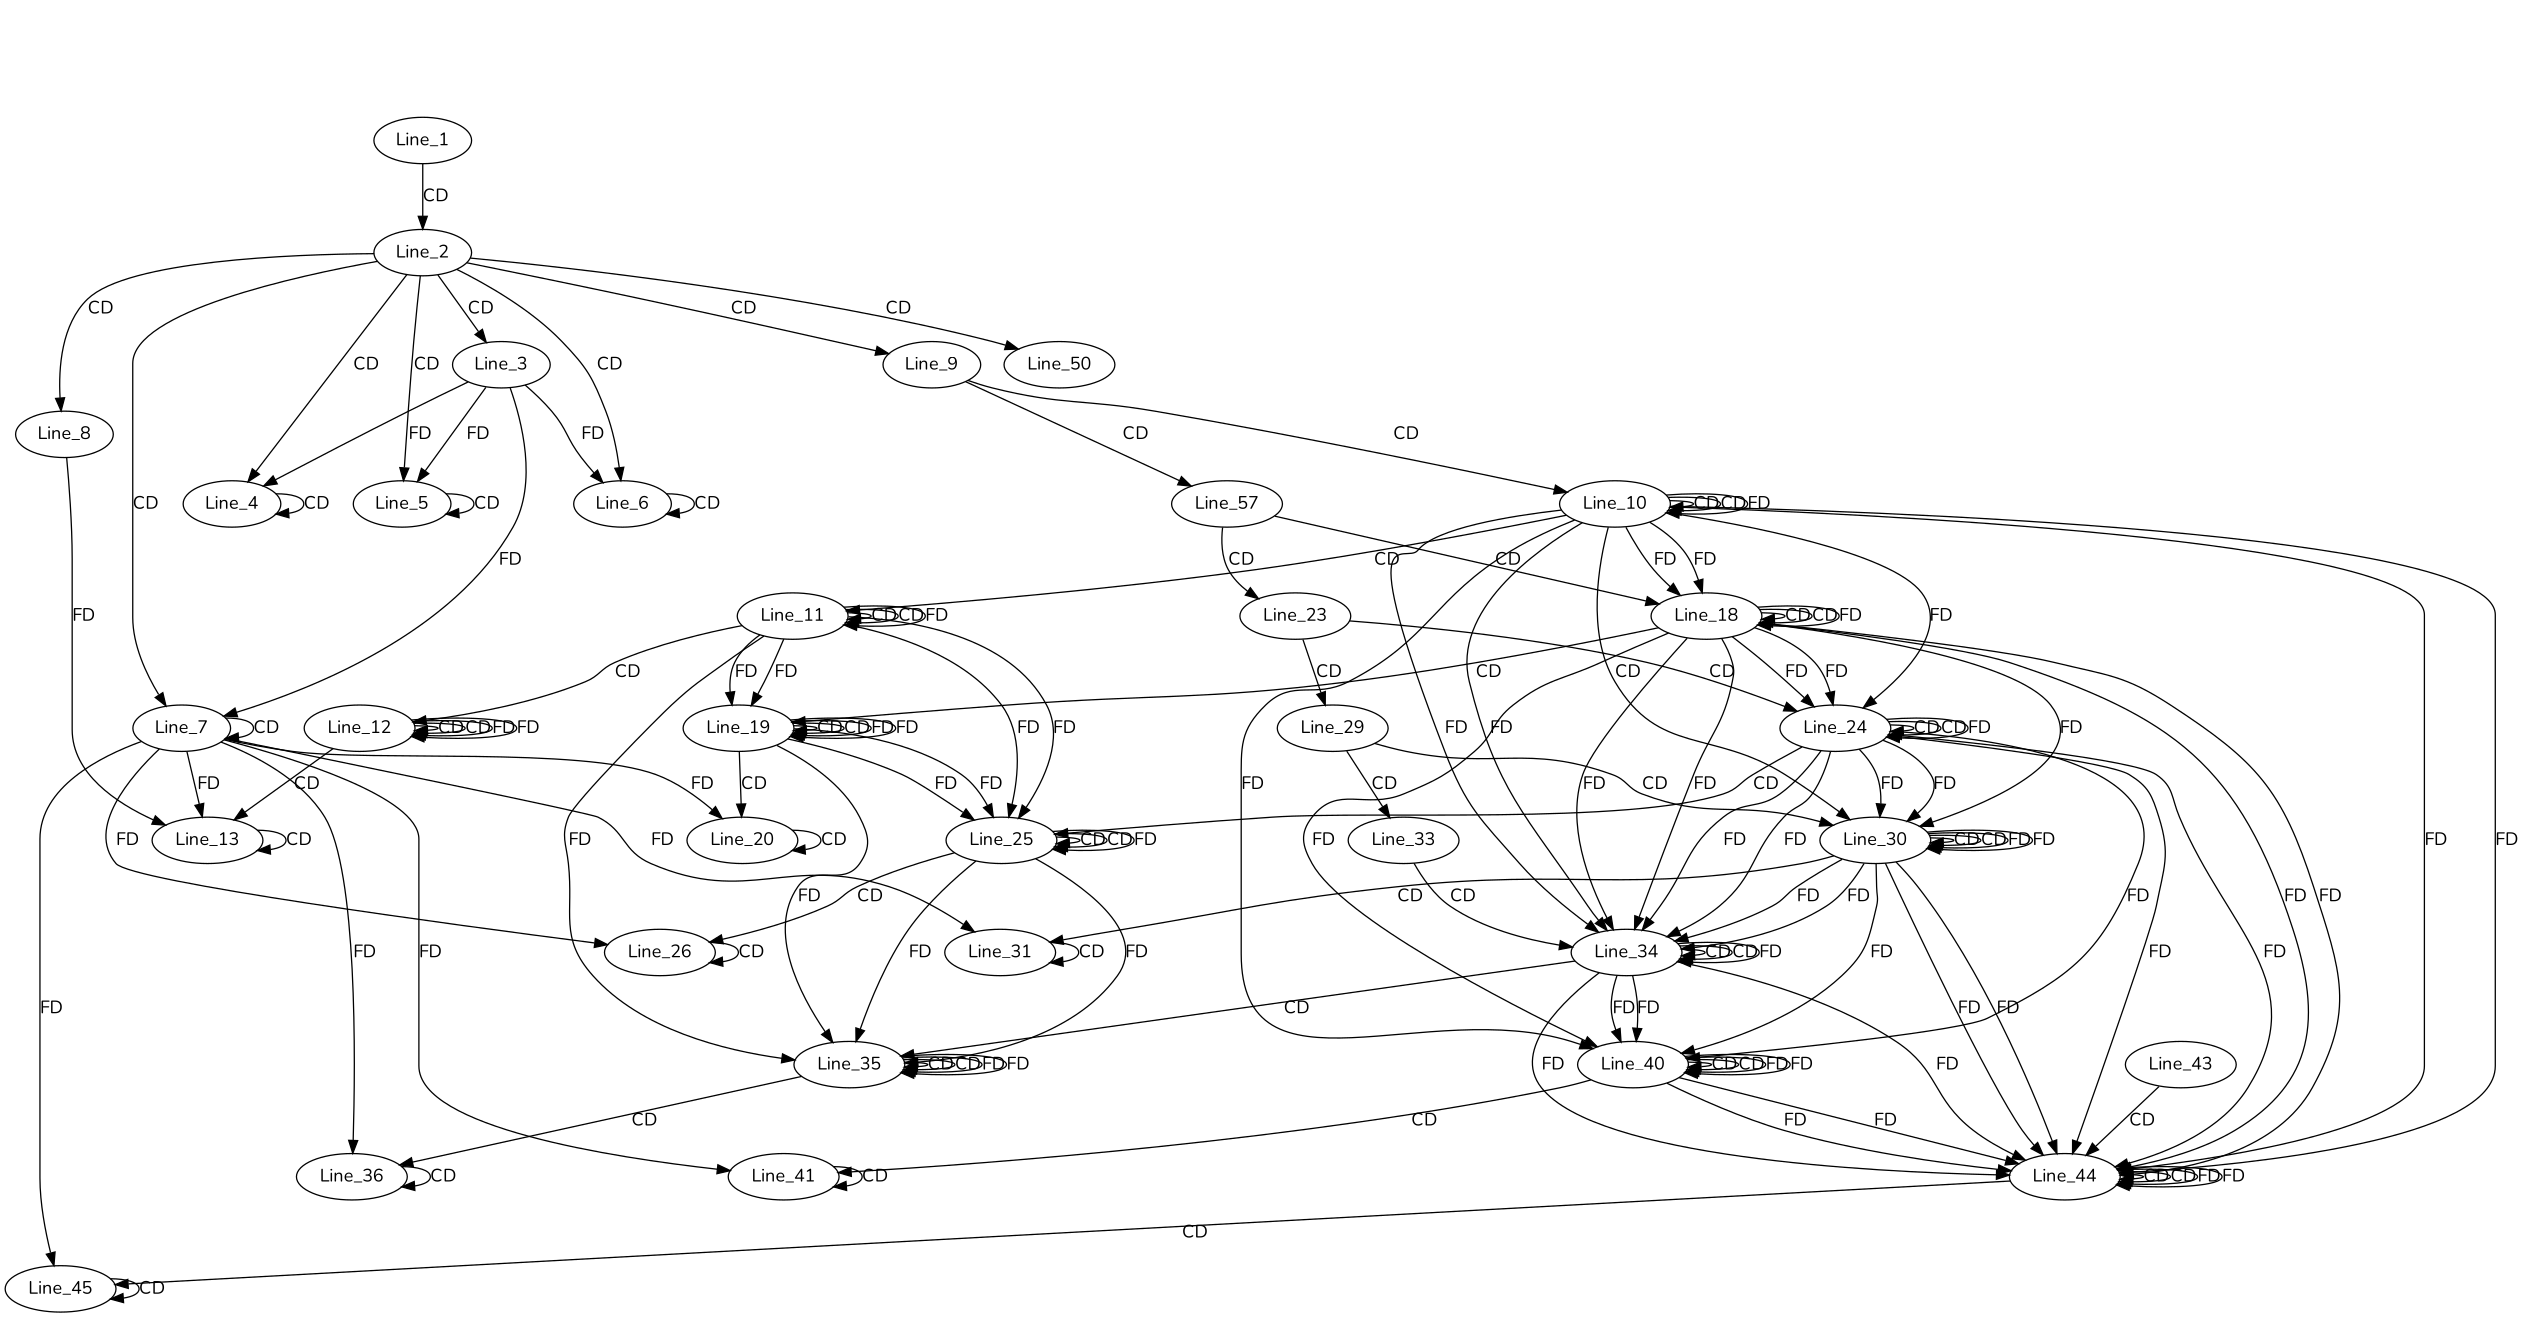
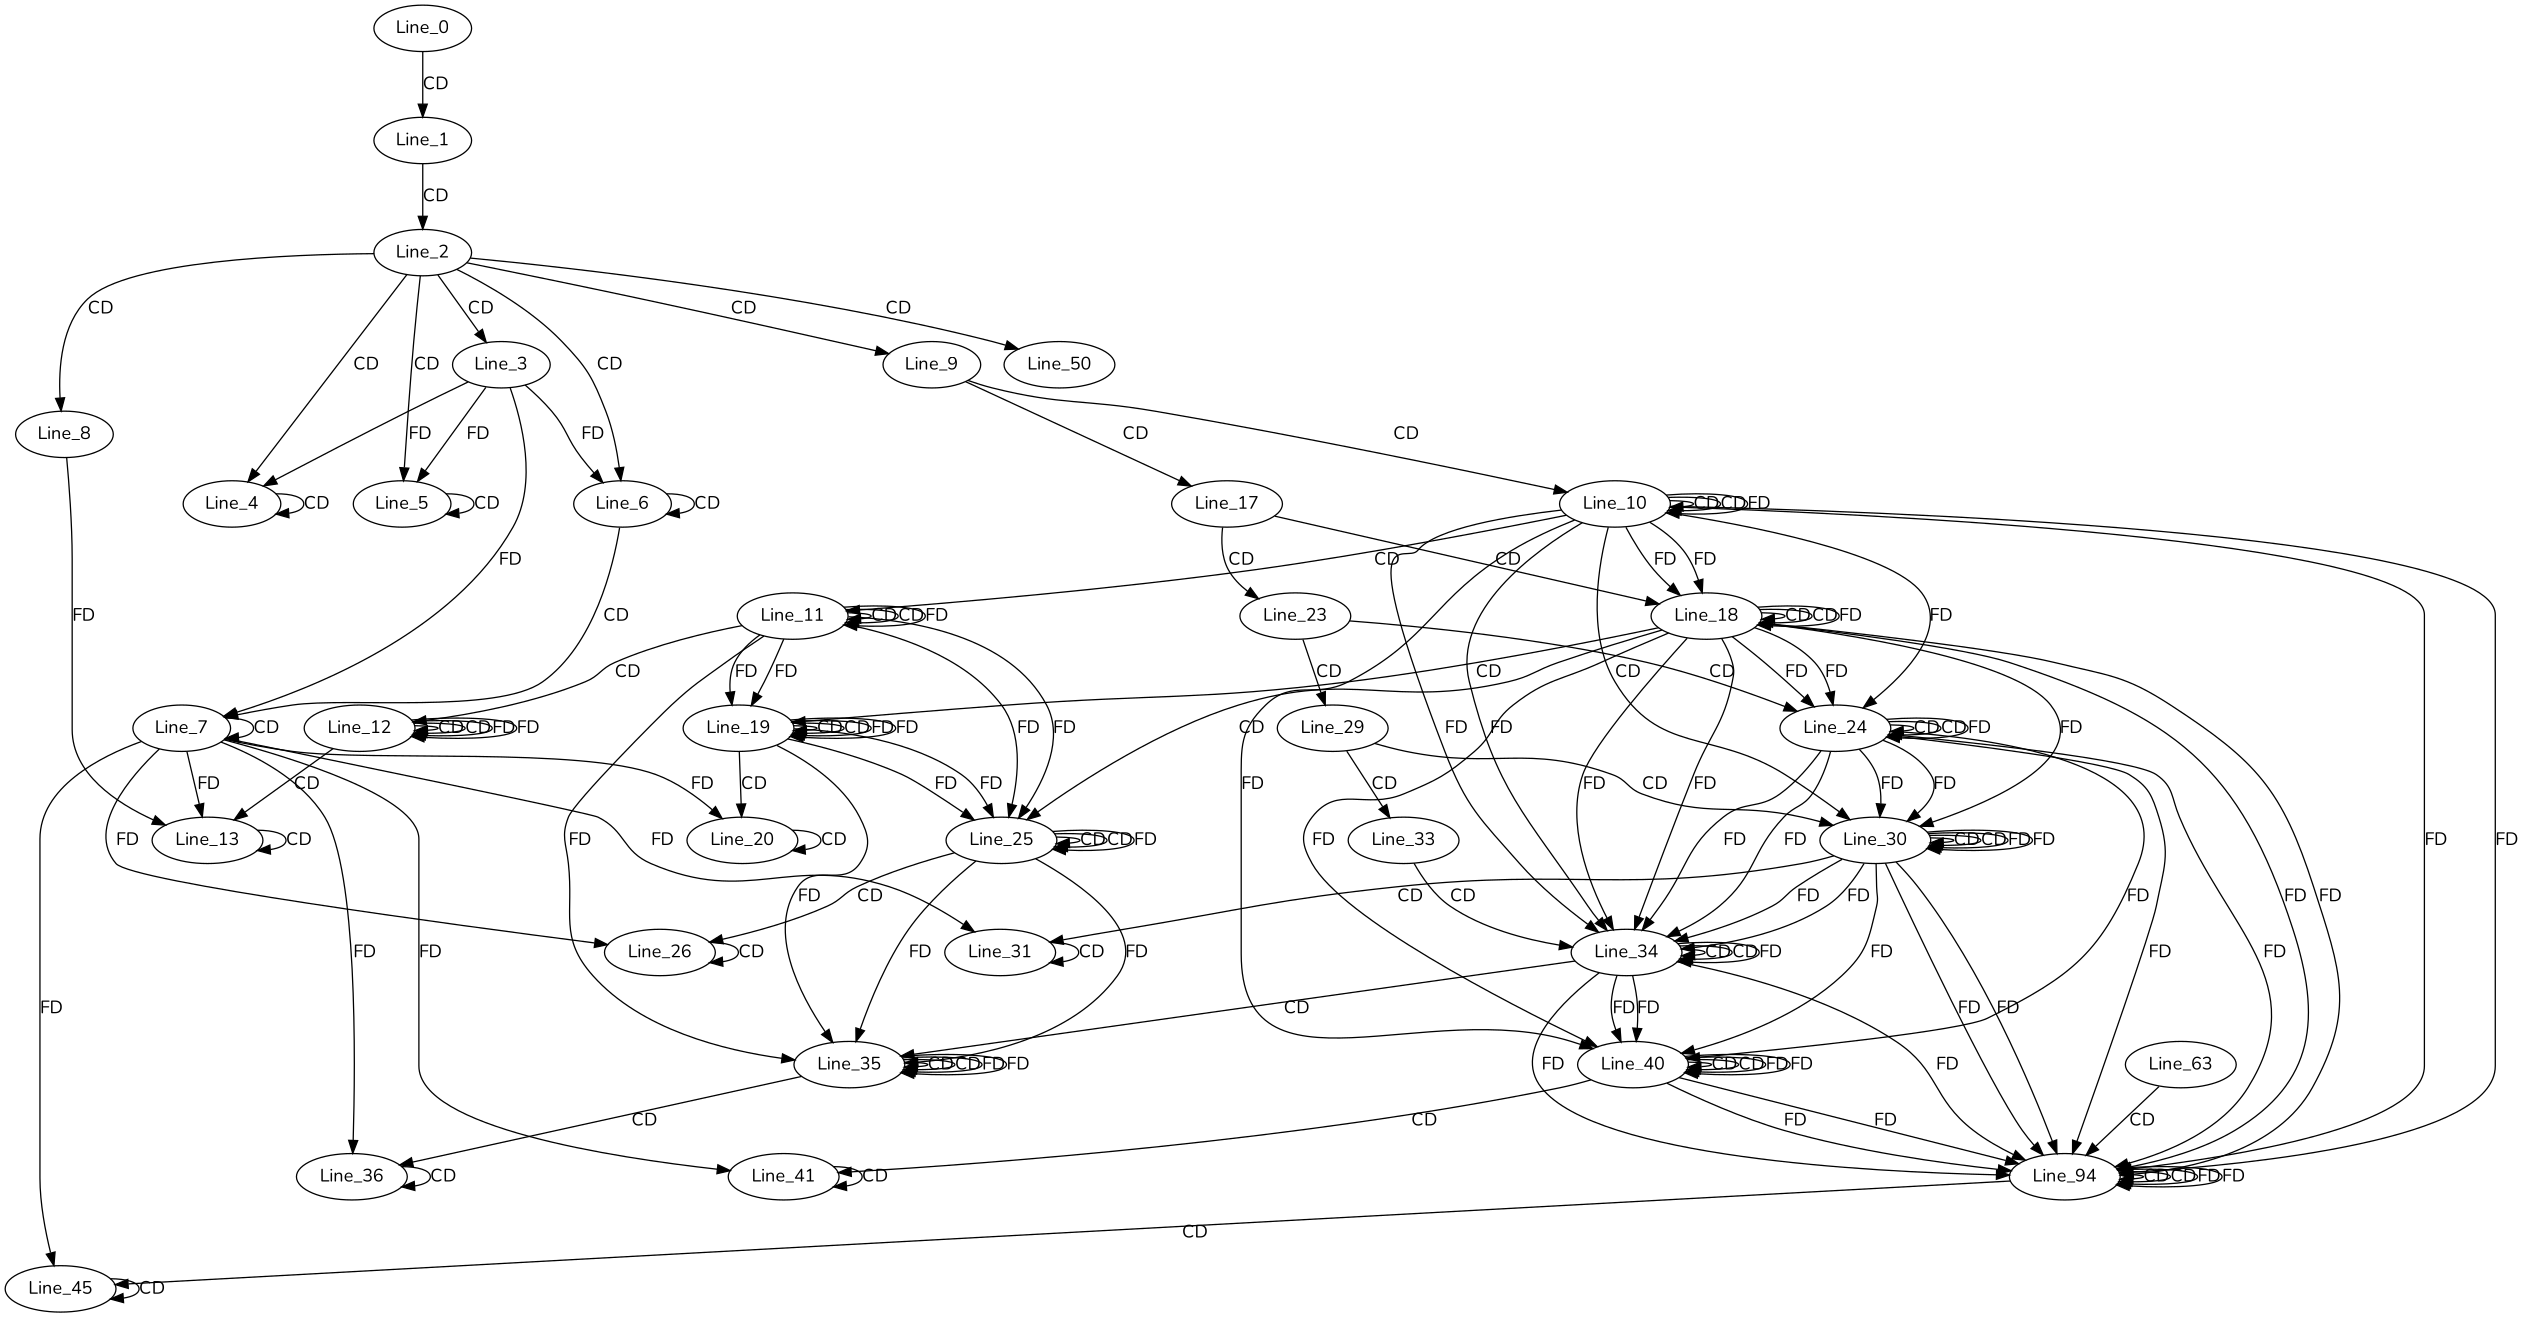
none -> (423, 28)
(133, 394) -> (479, 699)
(1227, 504) -> (1227, 504)
(1442, 815) -> (1357, 690)
(2181, 1065) -> (2181, 1065)
(2065, 1177) -> (2065, 1177)
